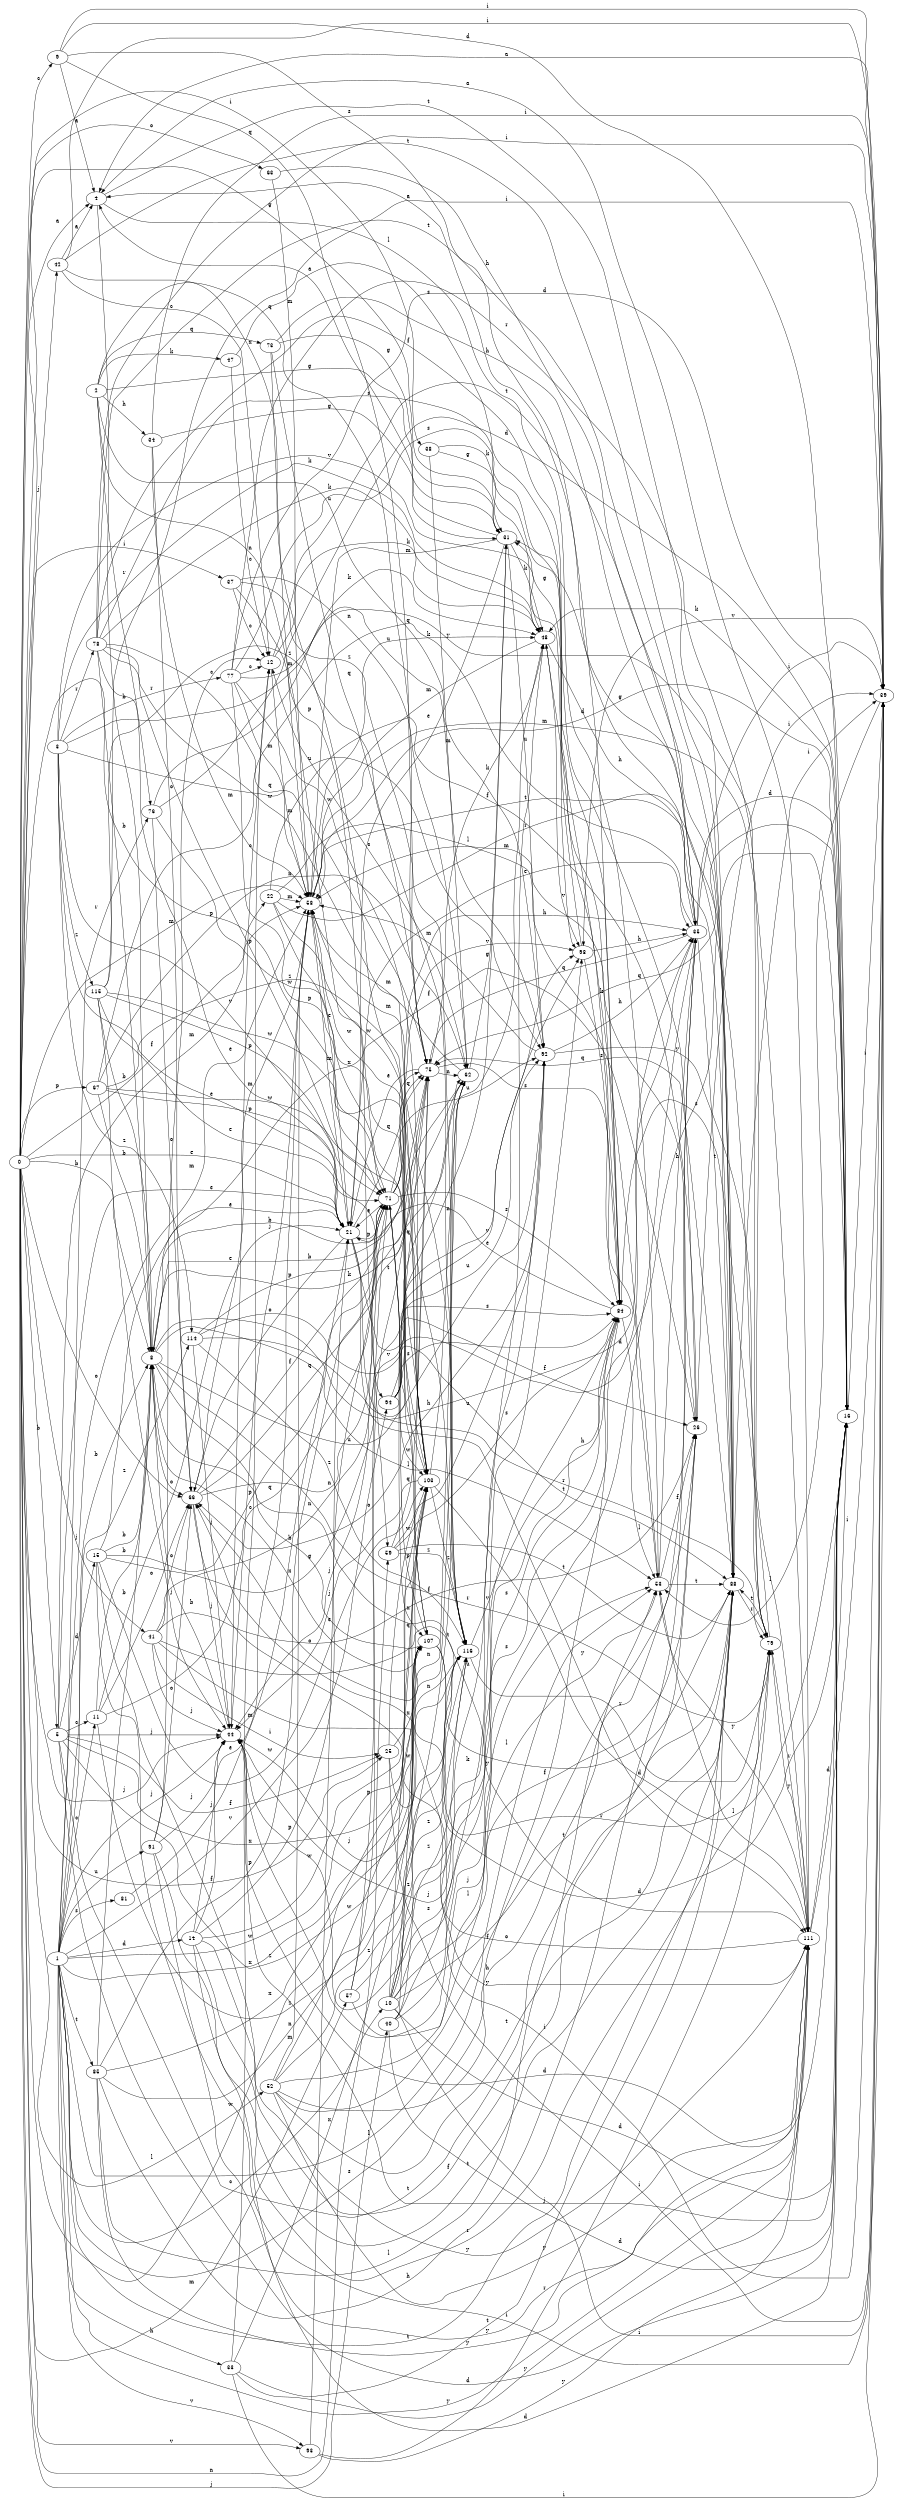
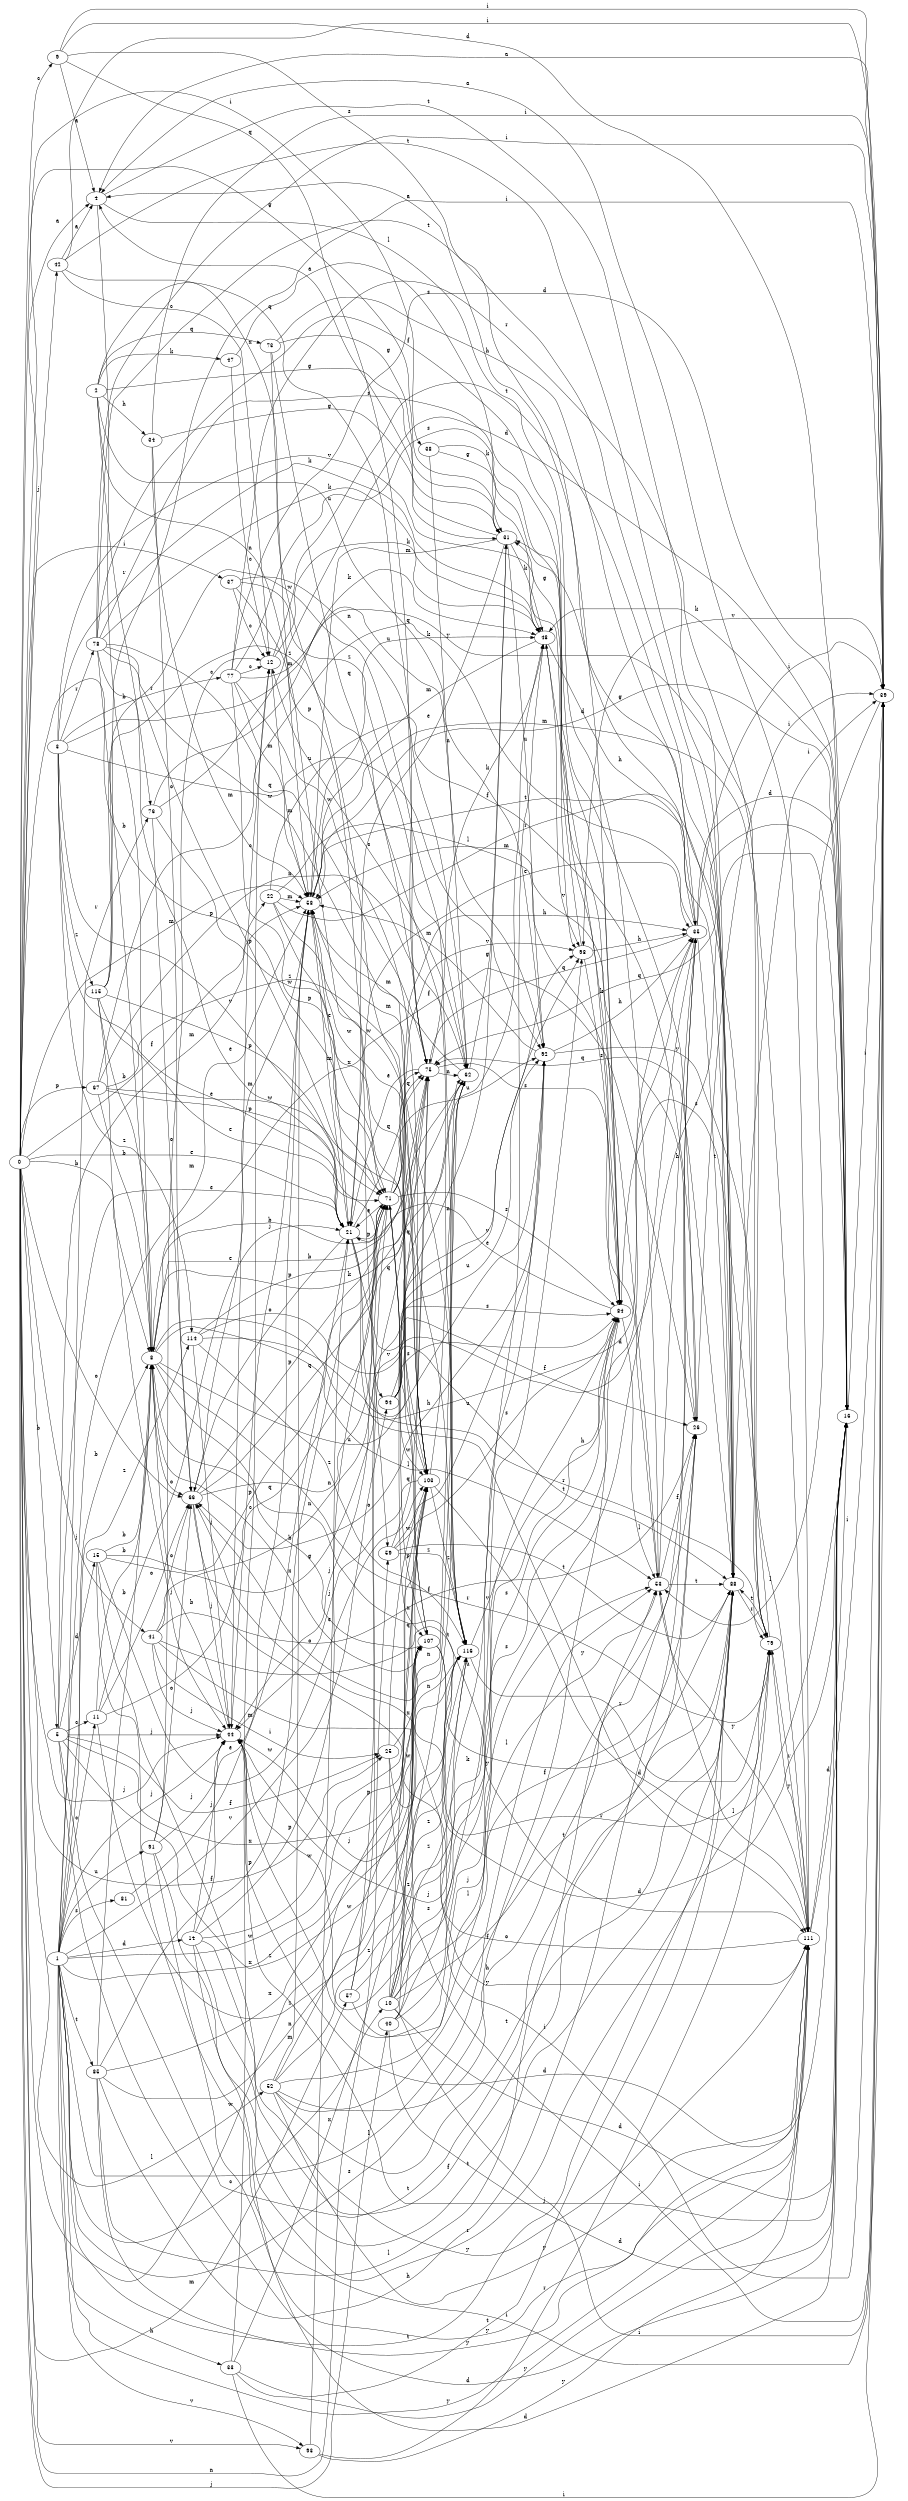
(270, 173) -> none
(448, 741) -> (448, 741)
(395, 1102) -> (239, 572)
(389, 1268) -> (389, 1268)
(140, 1298) -> none
(290, 1362) -> (290, 1362)
